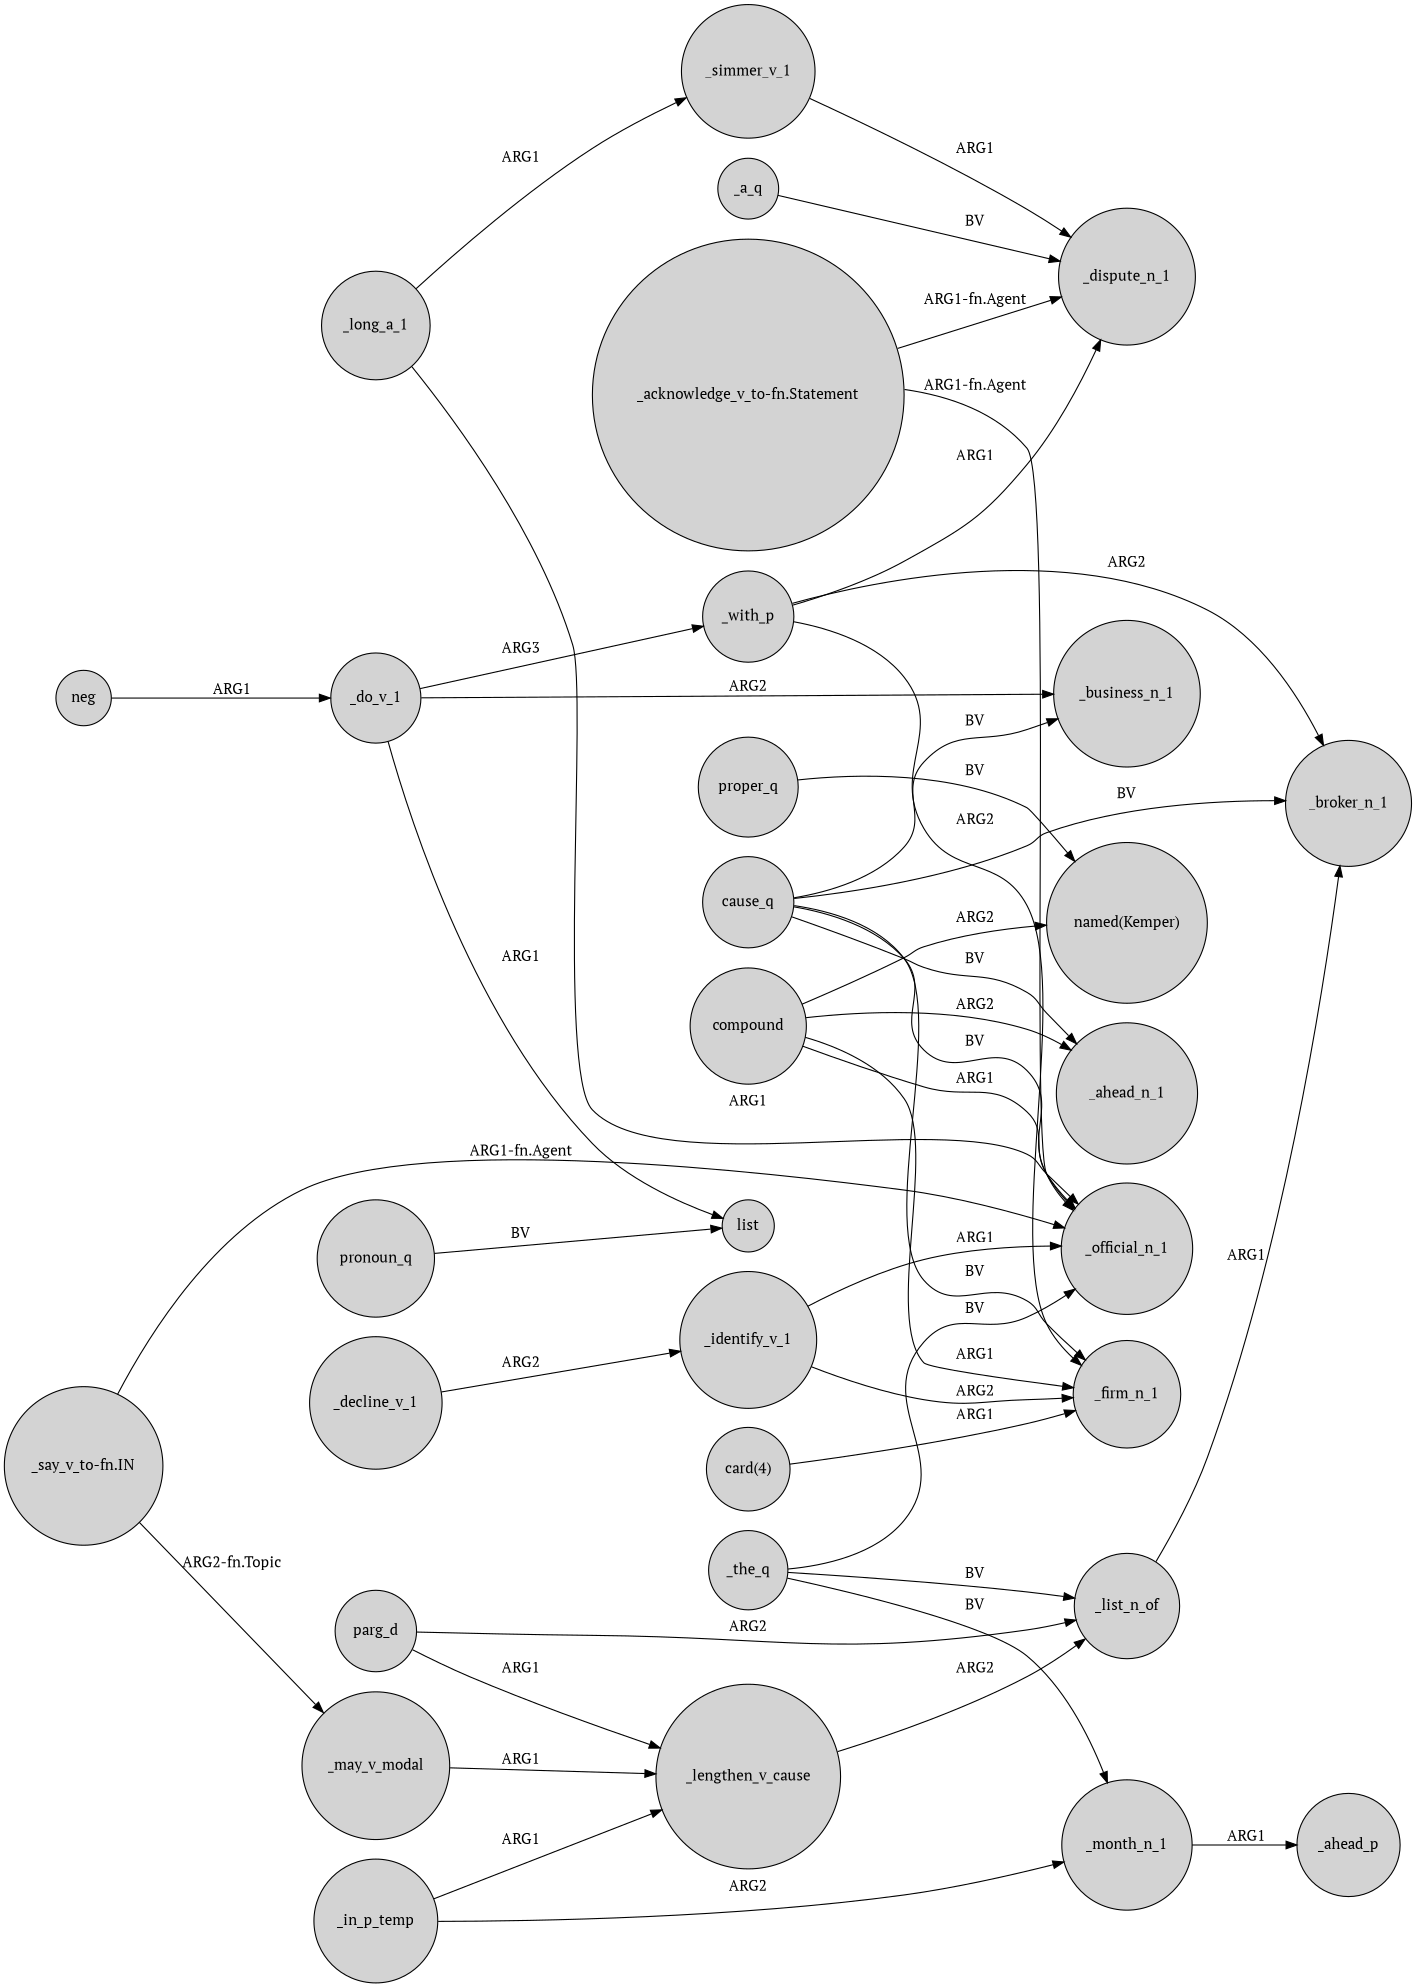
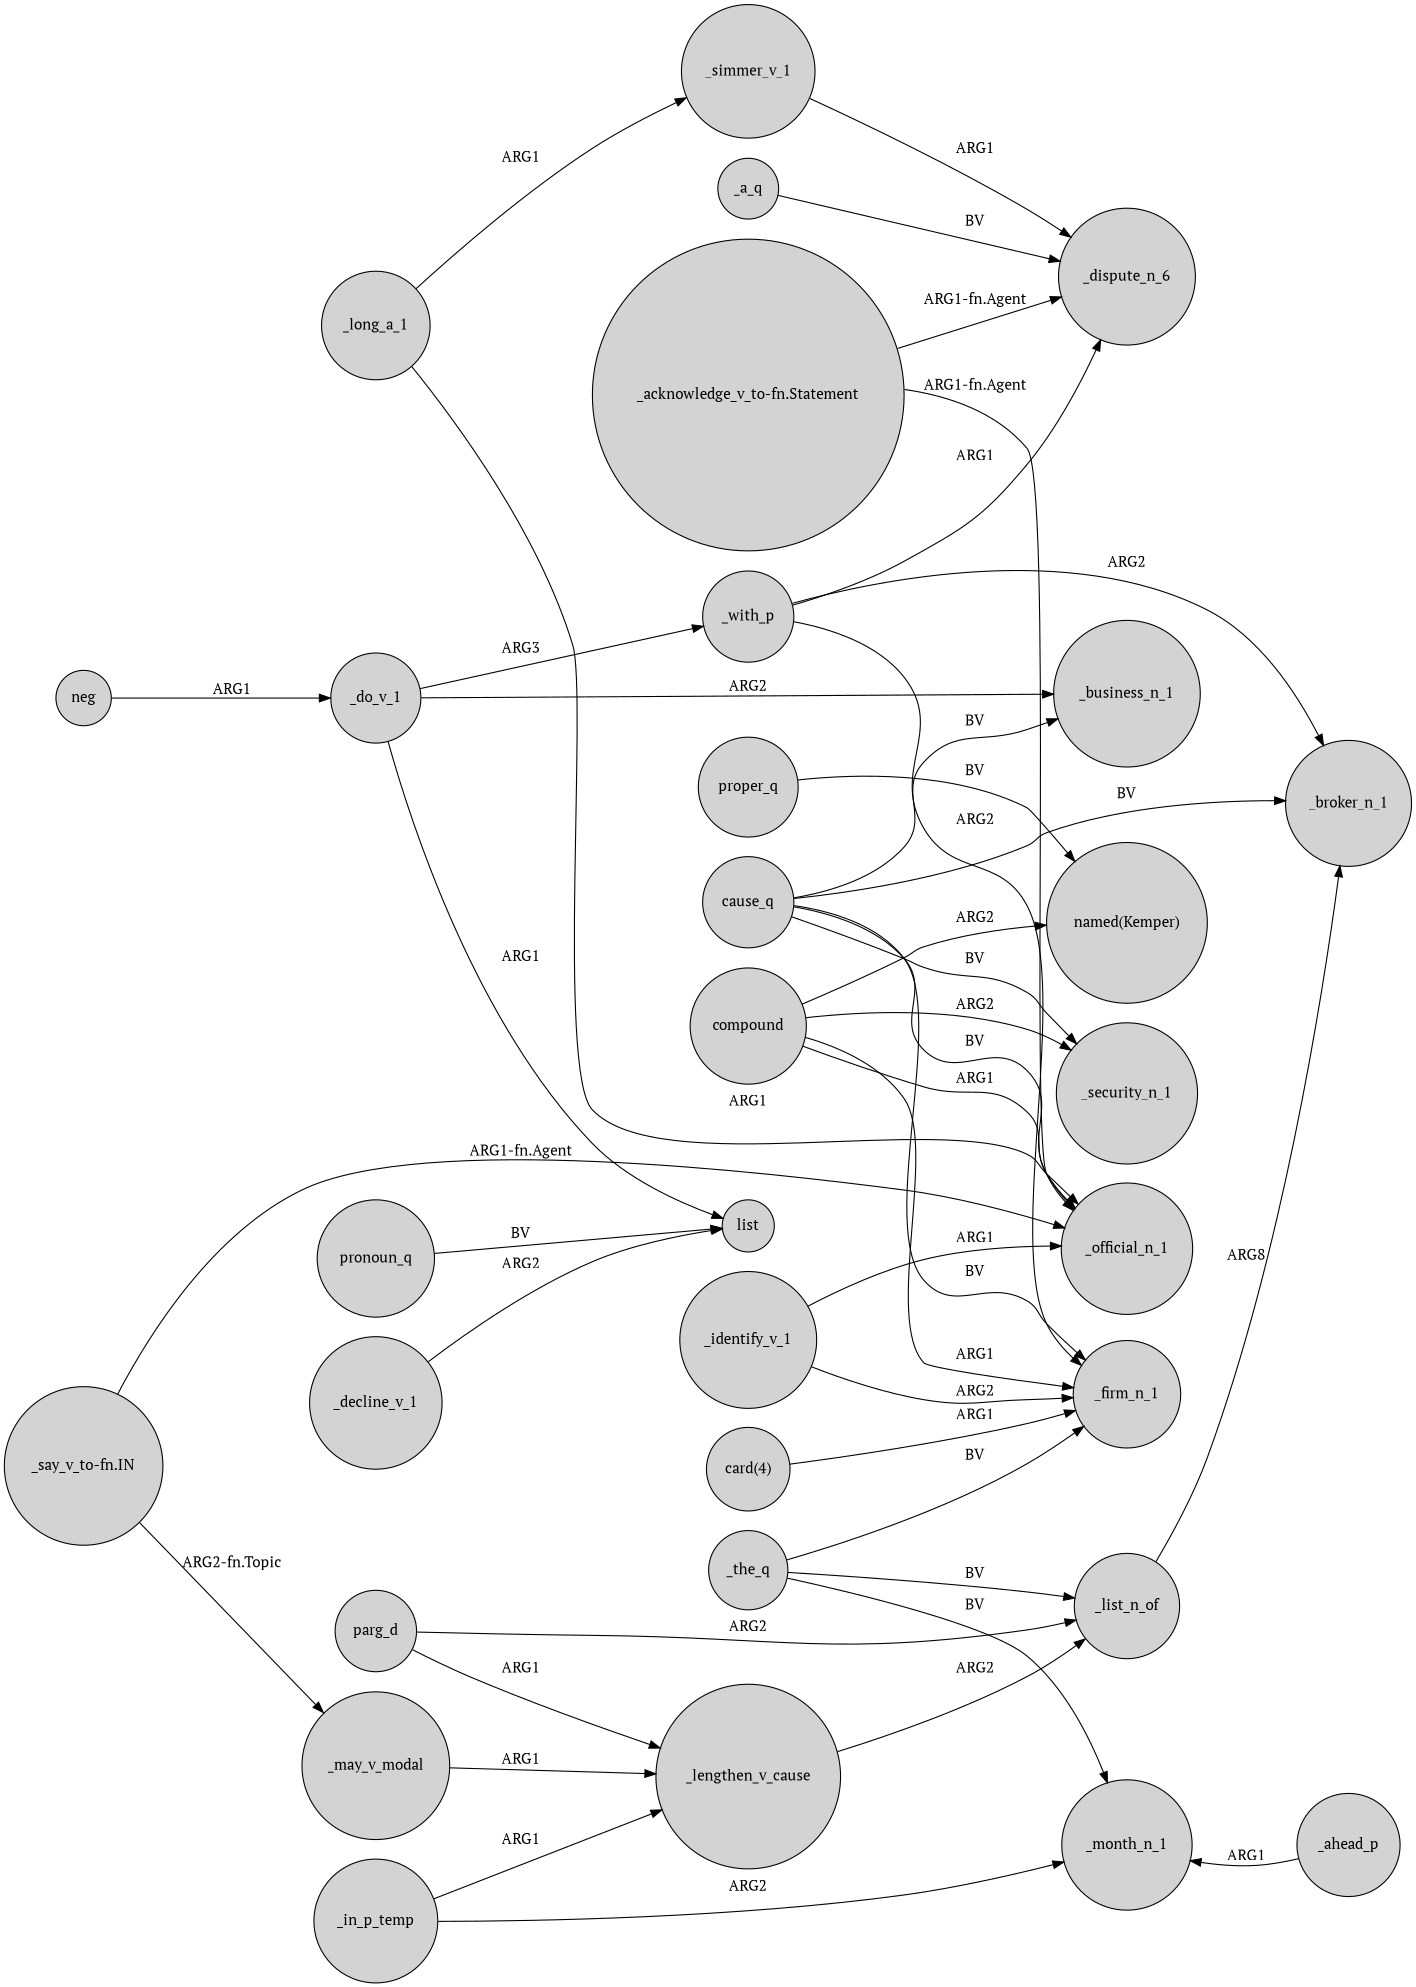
(1127, 277) -> (1127, 277)
(1127, 1093) -> (1127, 1093)
(1247, 1256) -> (1247, 1256)
(556, 1373) -> (561, 1277)
(910, 1419) -> (936, 1508)
(1239, 1845) -> (1250, 1866)
